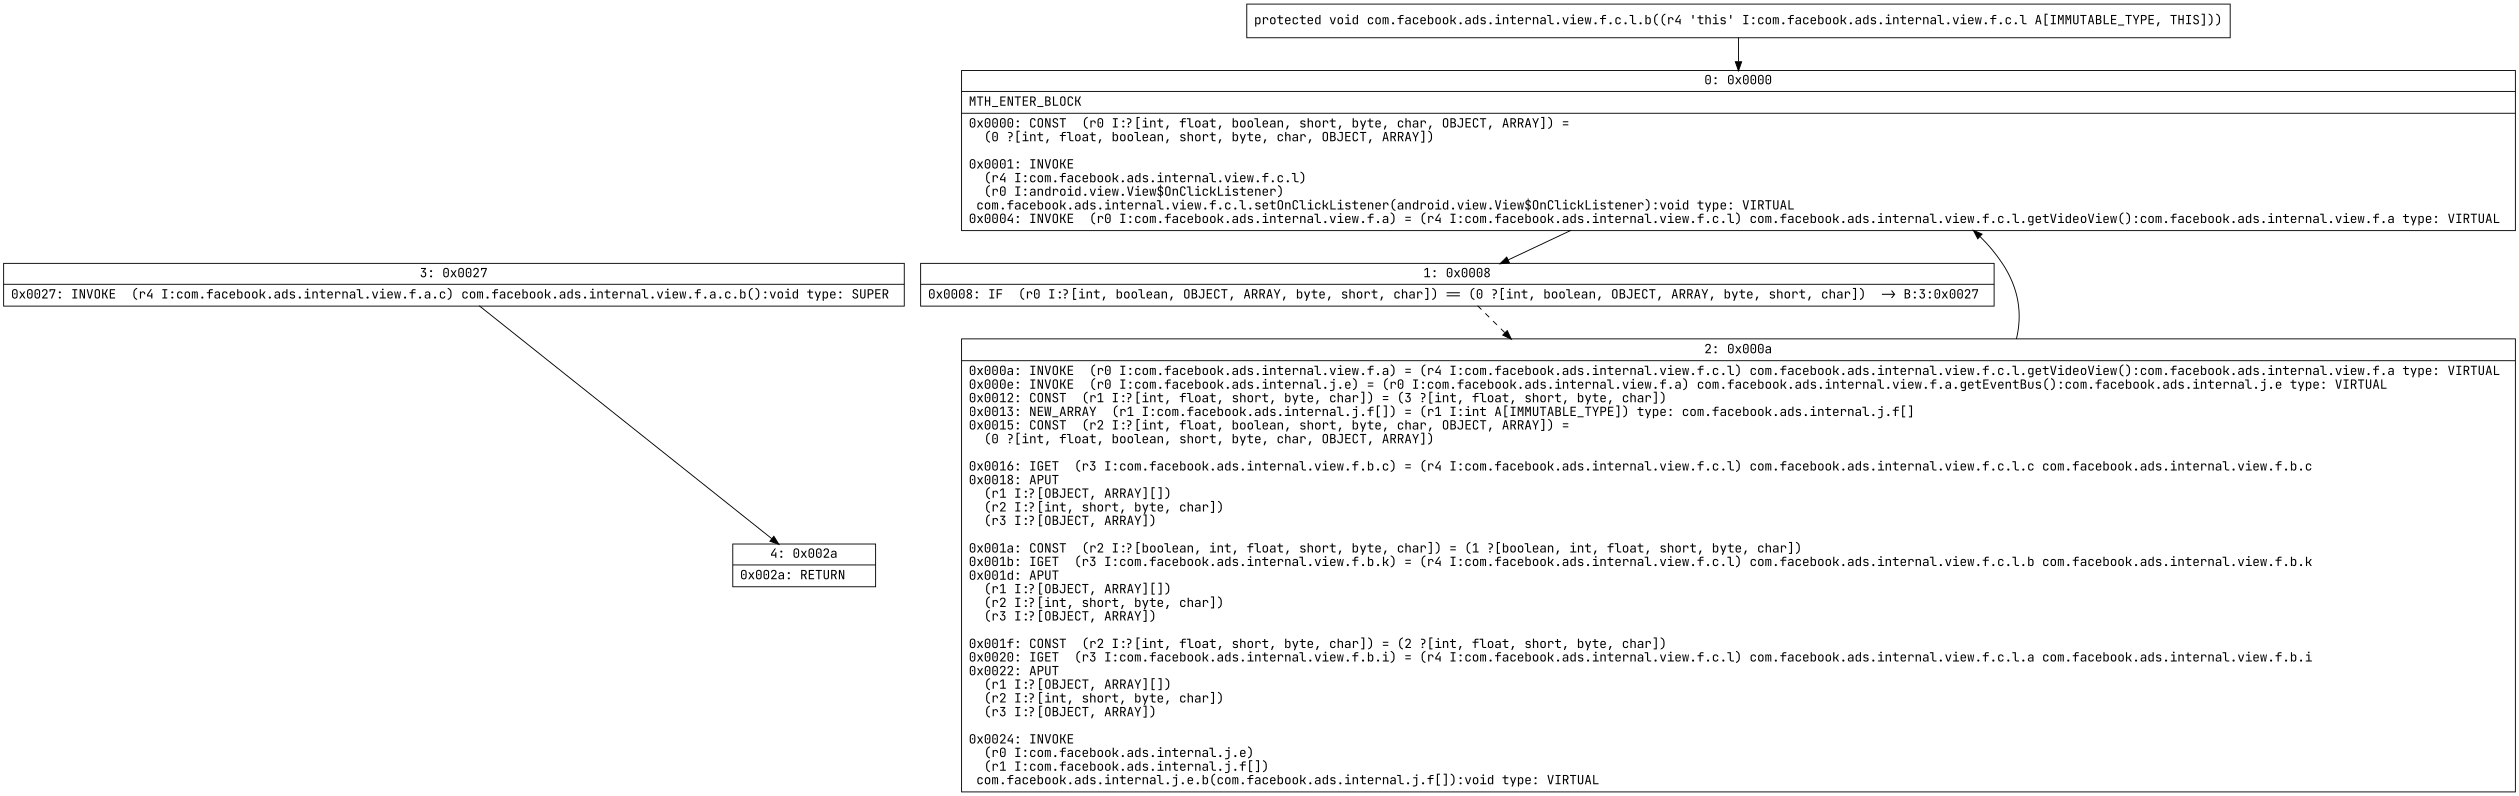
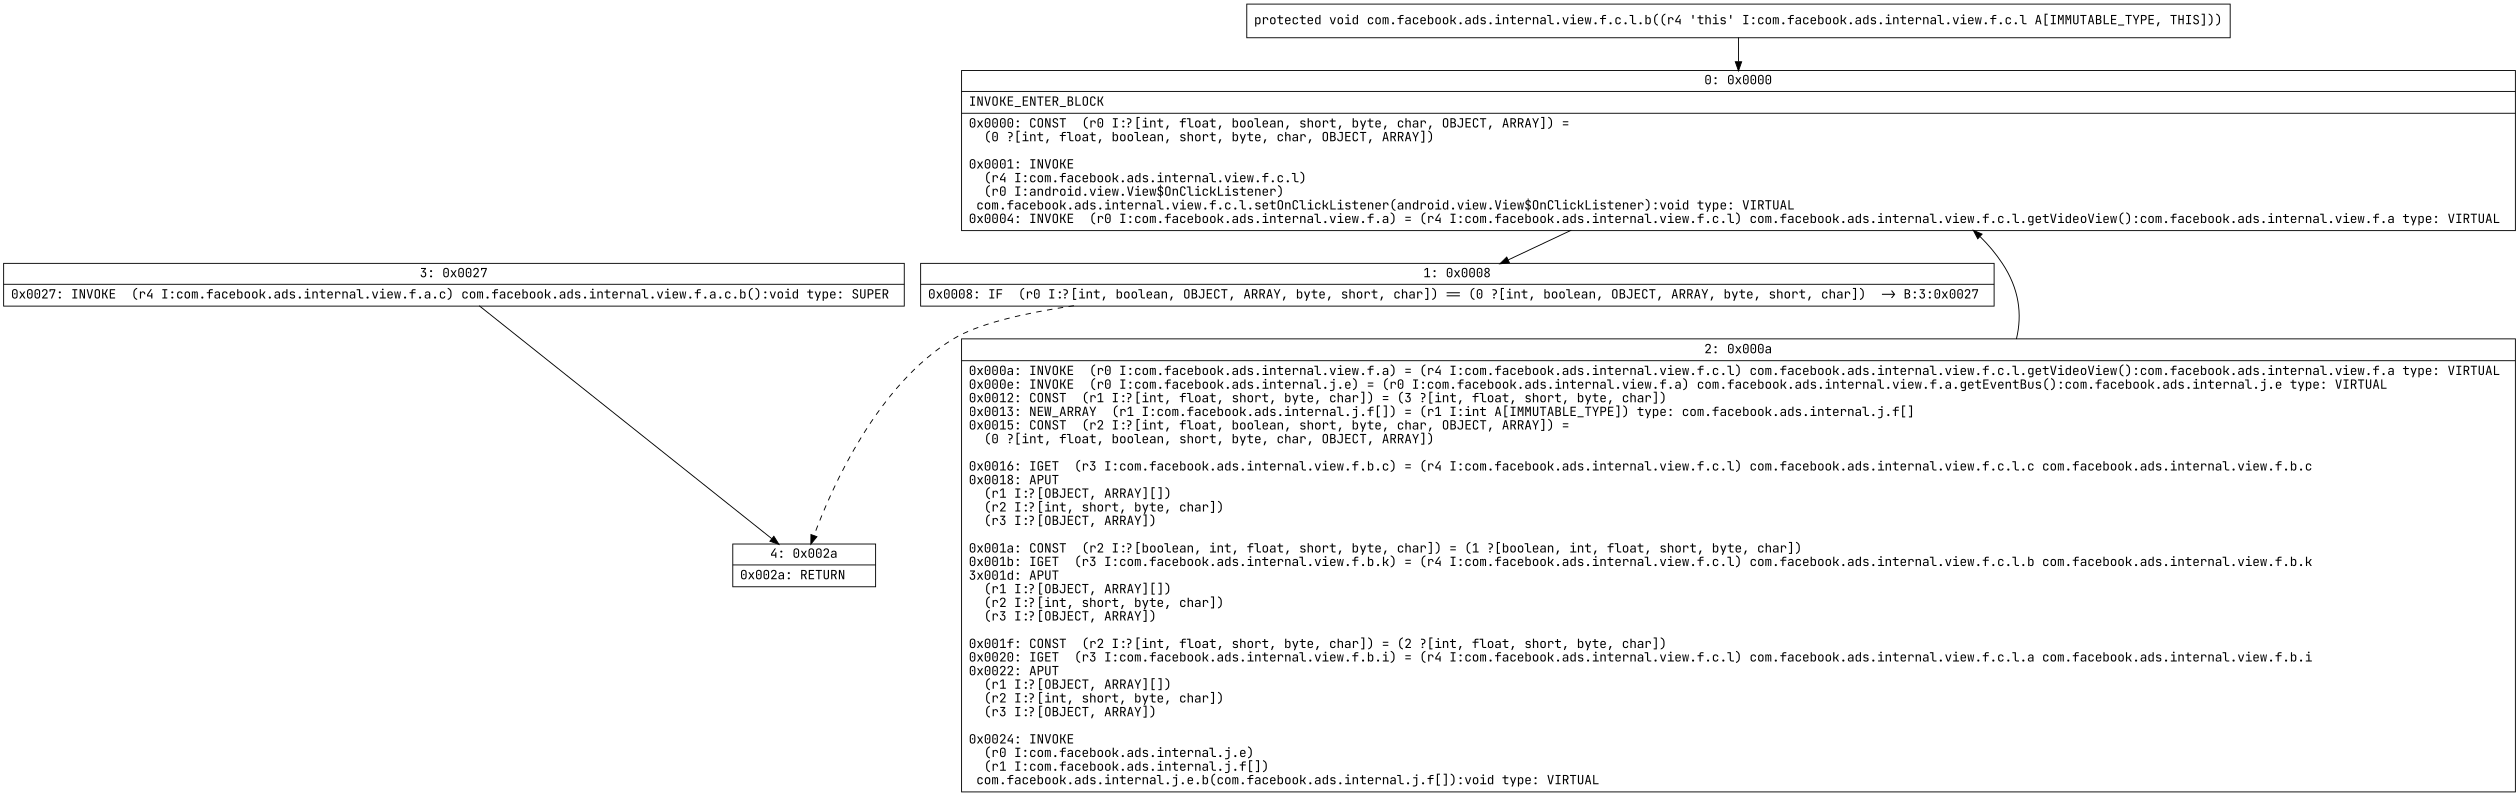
(1025, 102) -> (1037, 102)
(1491, 319) -> (908, 377)
(1022, 576) -> (1022, 576)
